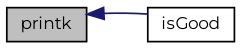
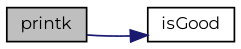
(126, 13) -> (109, 36)
